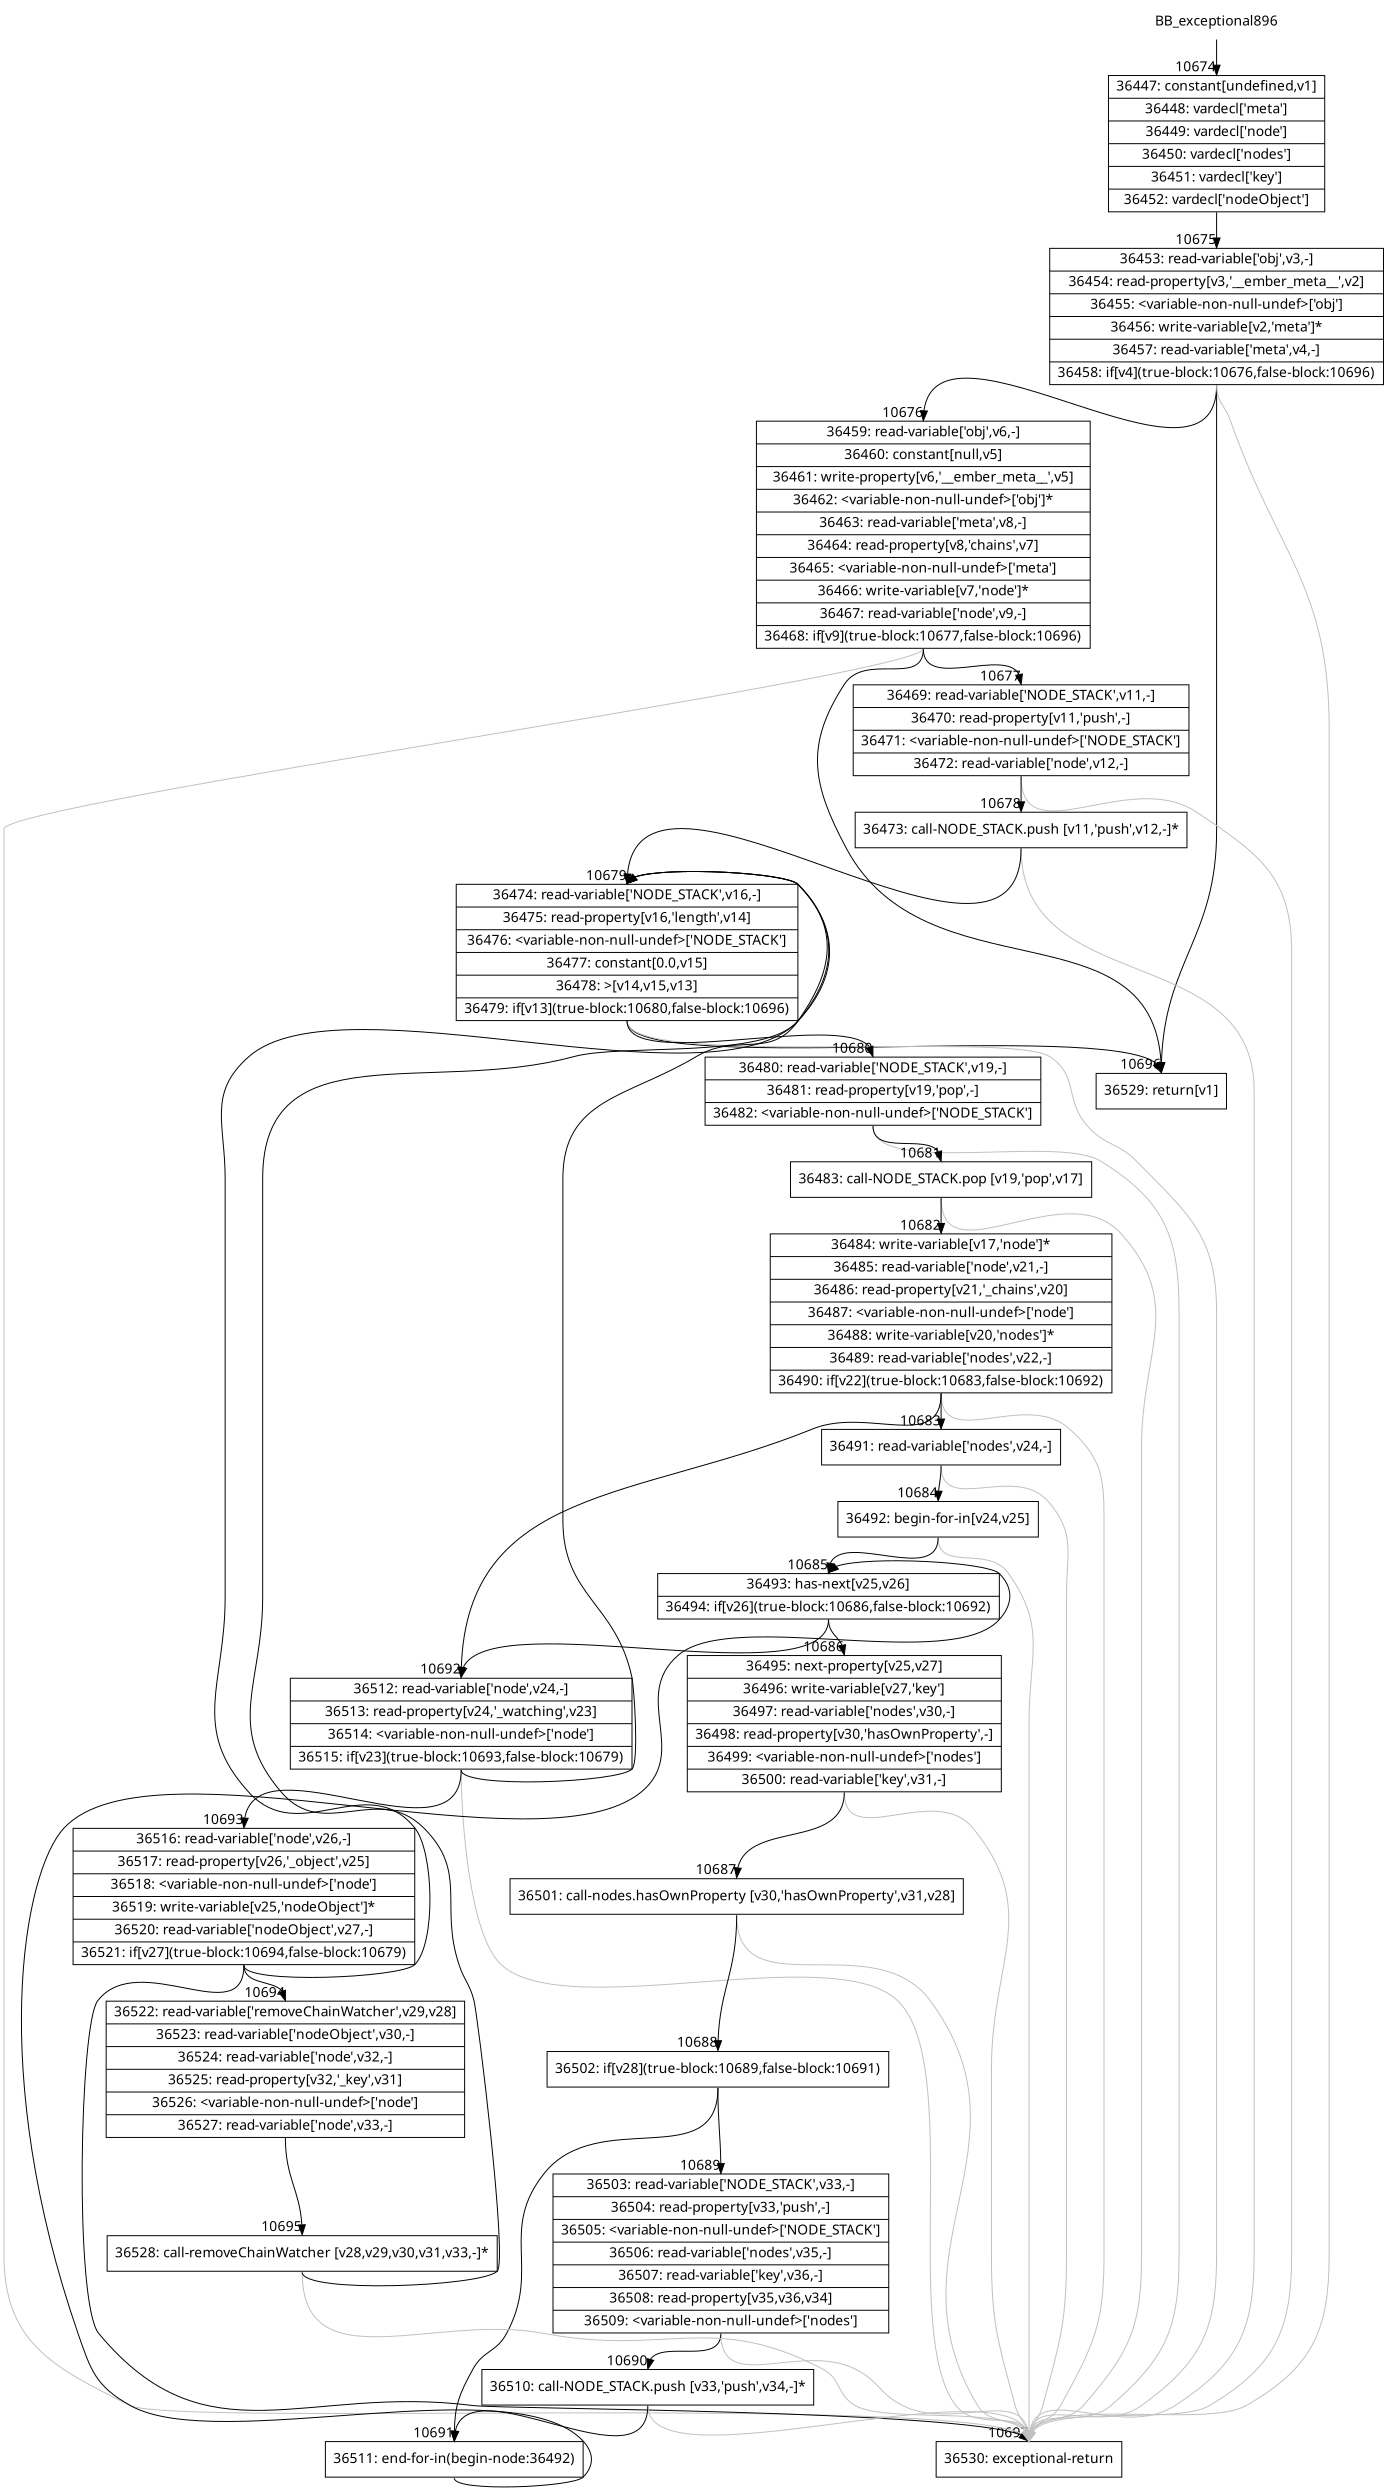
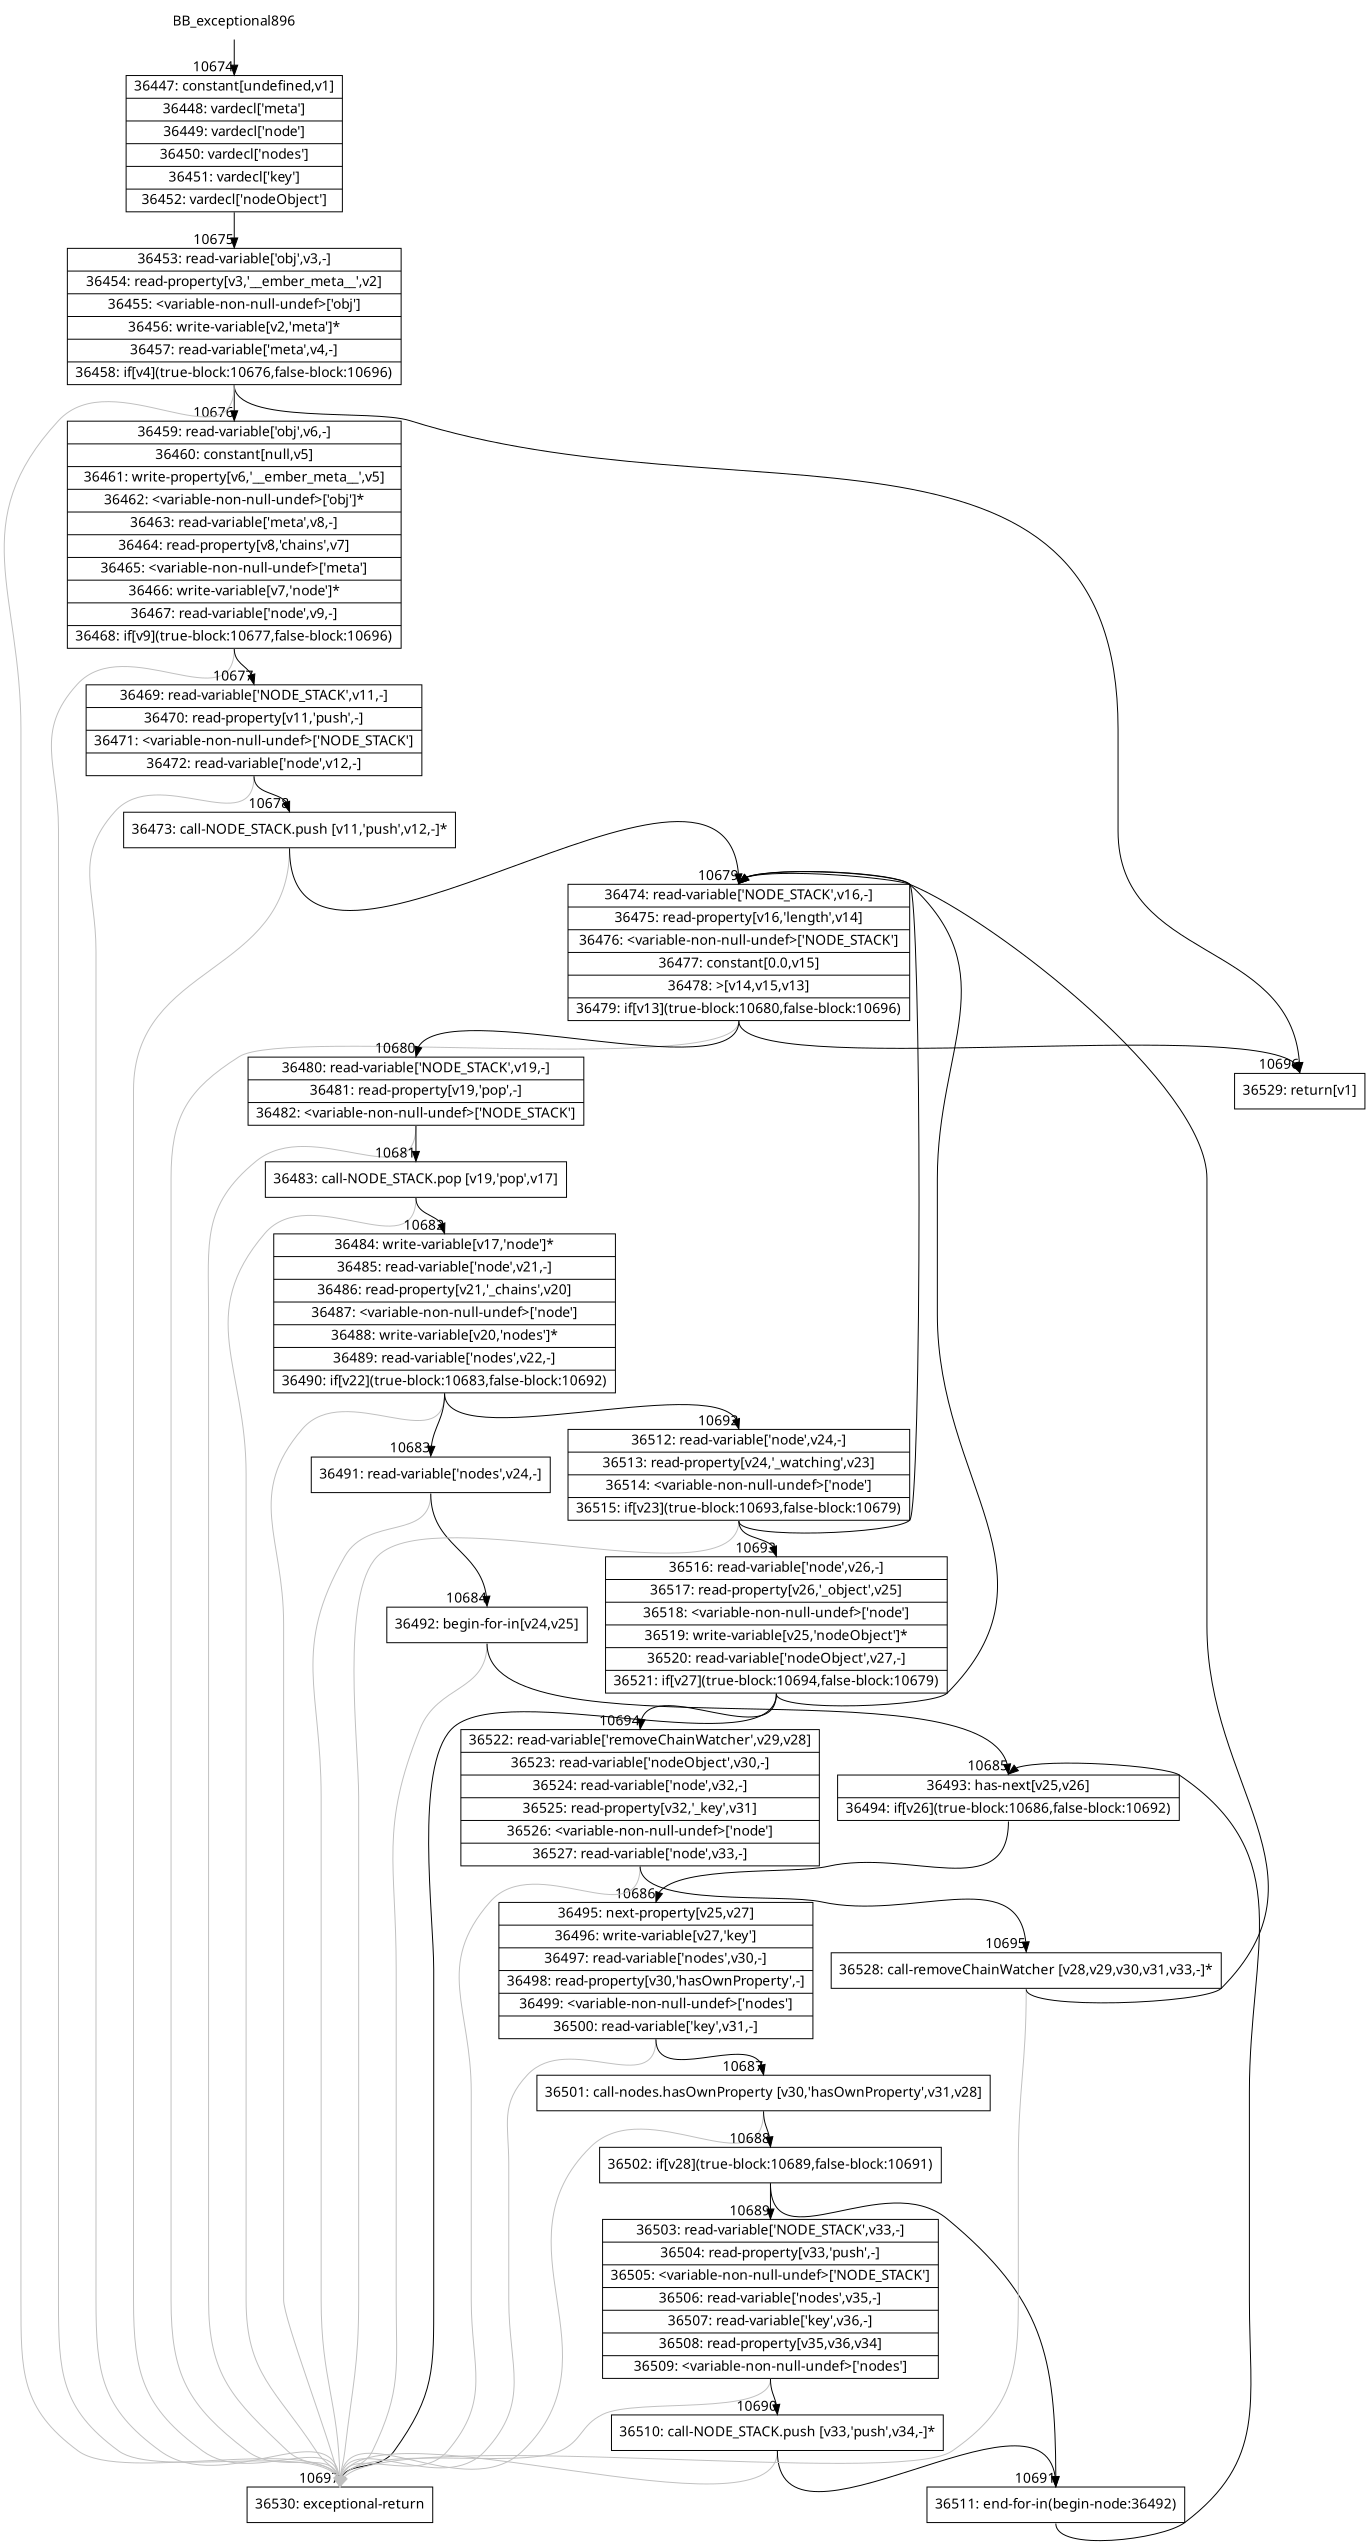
(890, 899) -> none
(650, 1649) -> none
none -> (471, 2147)
